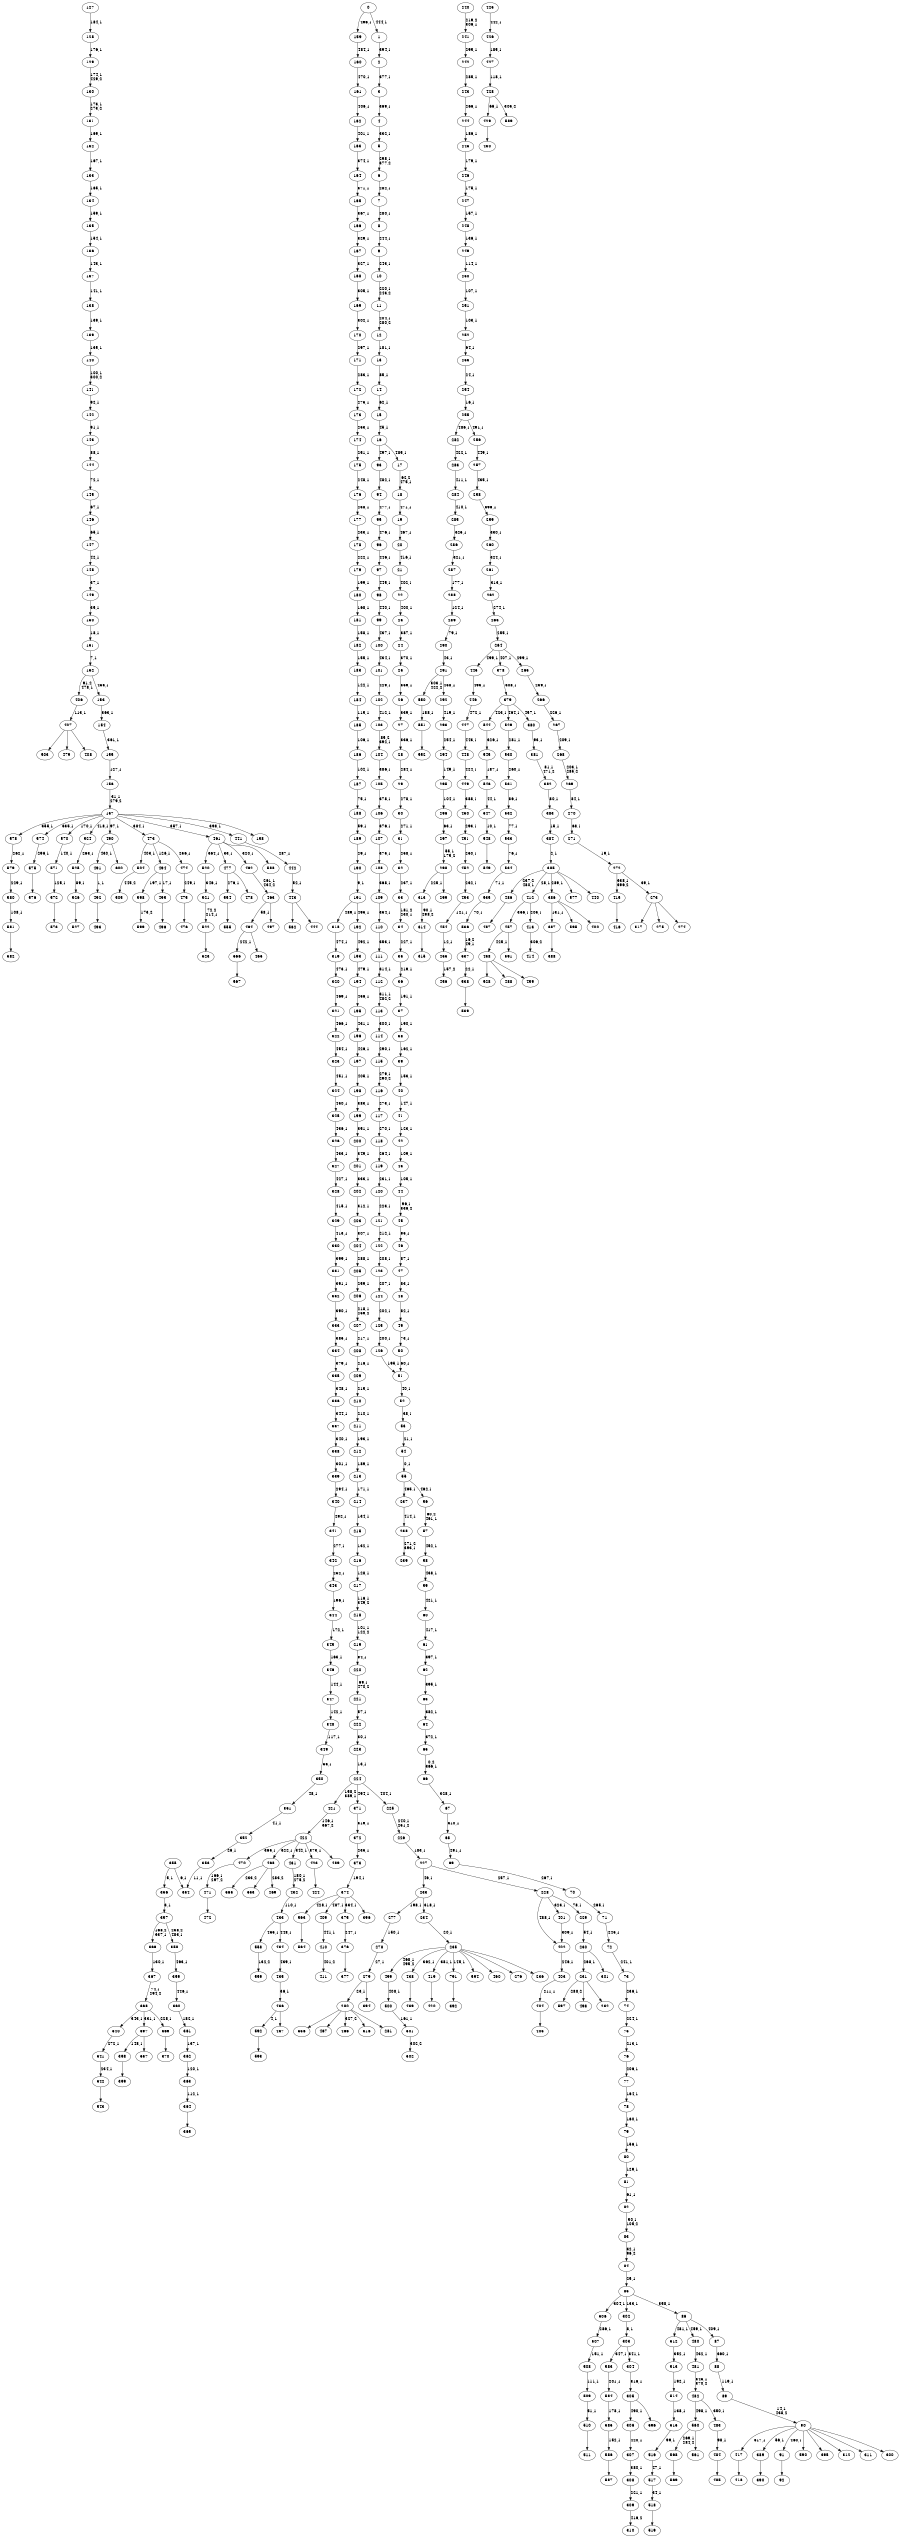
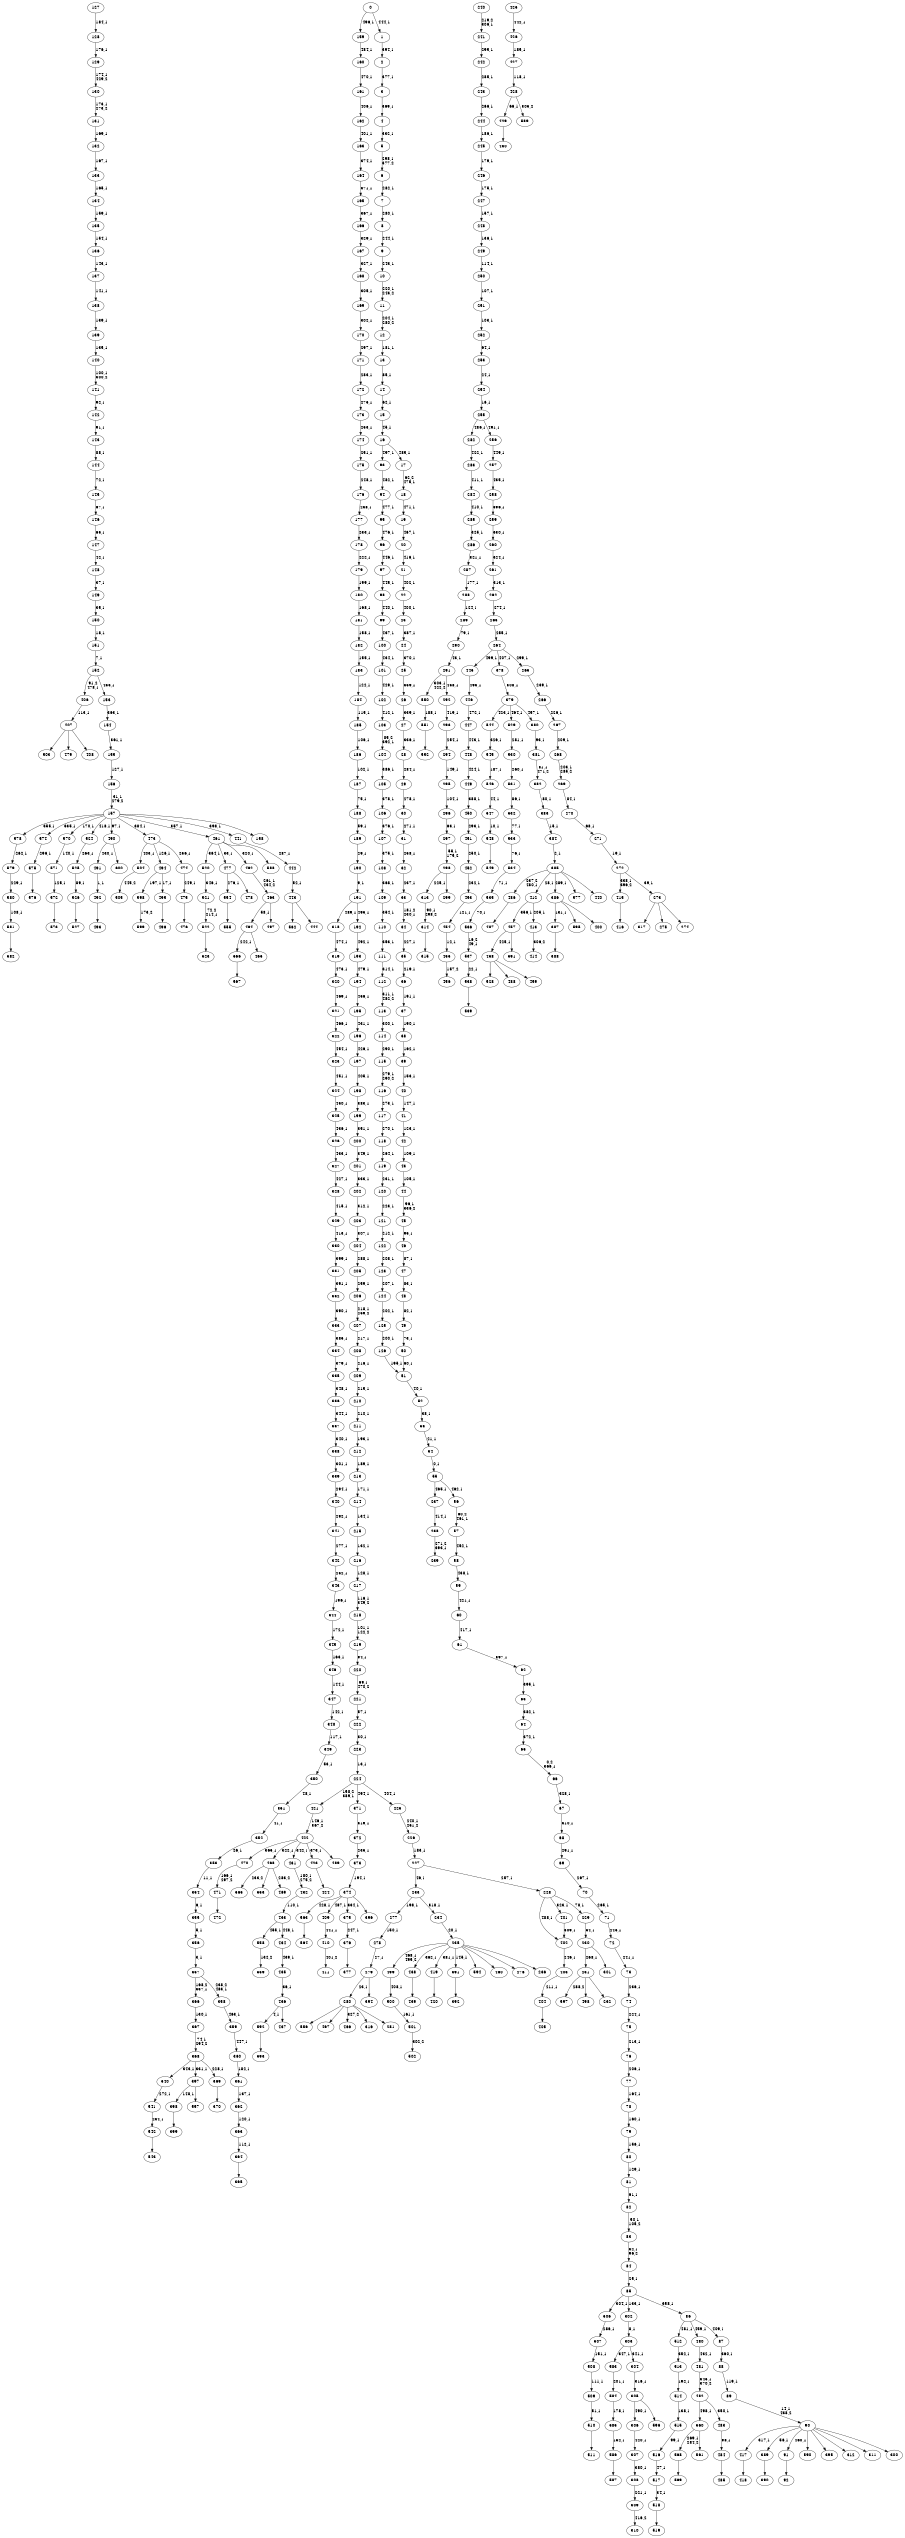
(178, 1877) -> (196, 1904)
(453, 1977) -> (456, 1973)
(183, 1992) -> (242, 2042)
